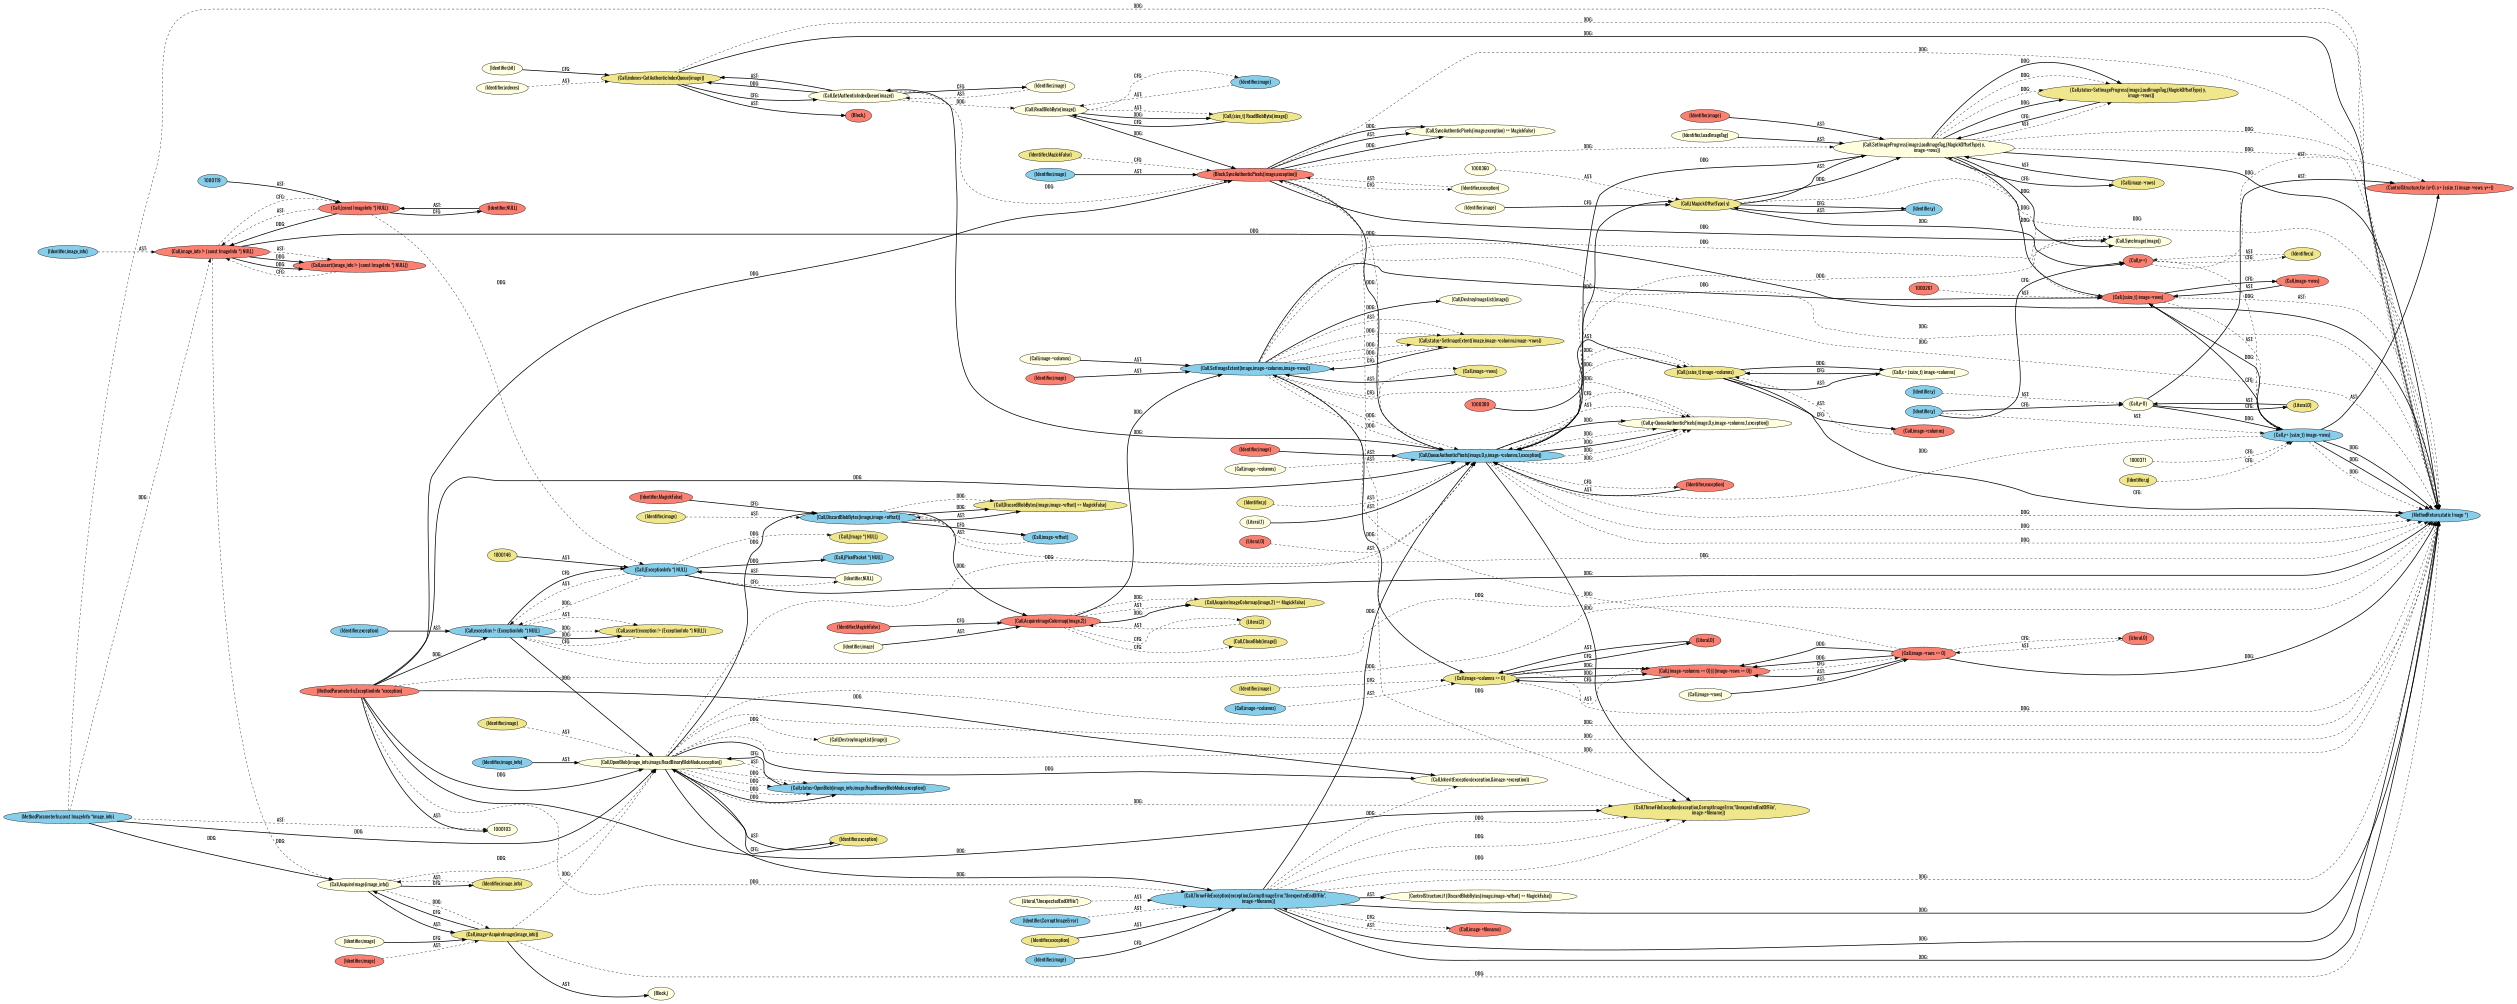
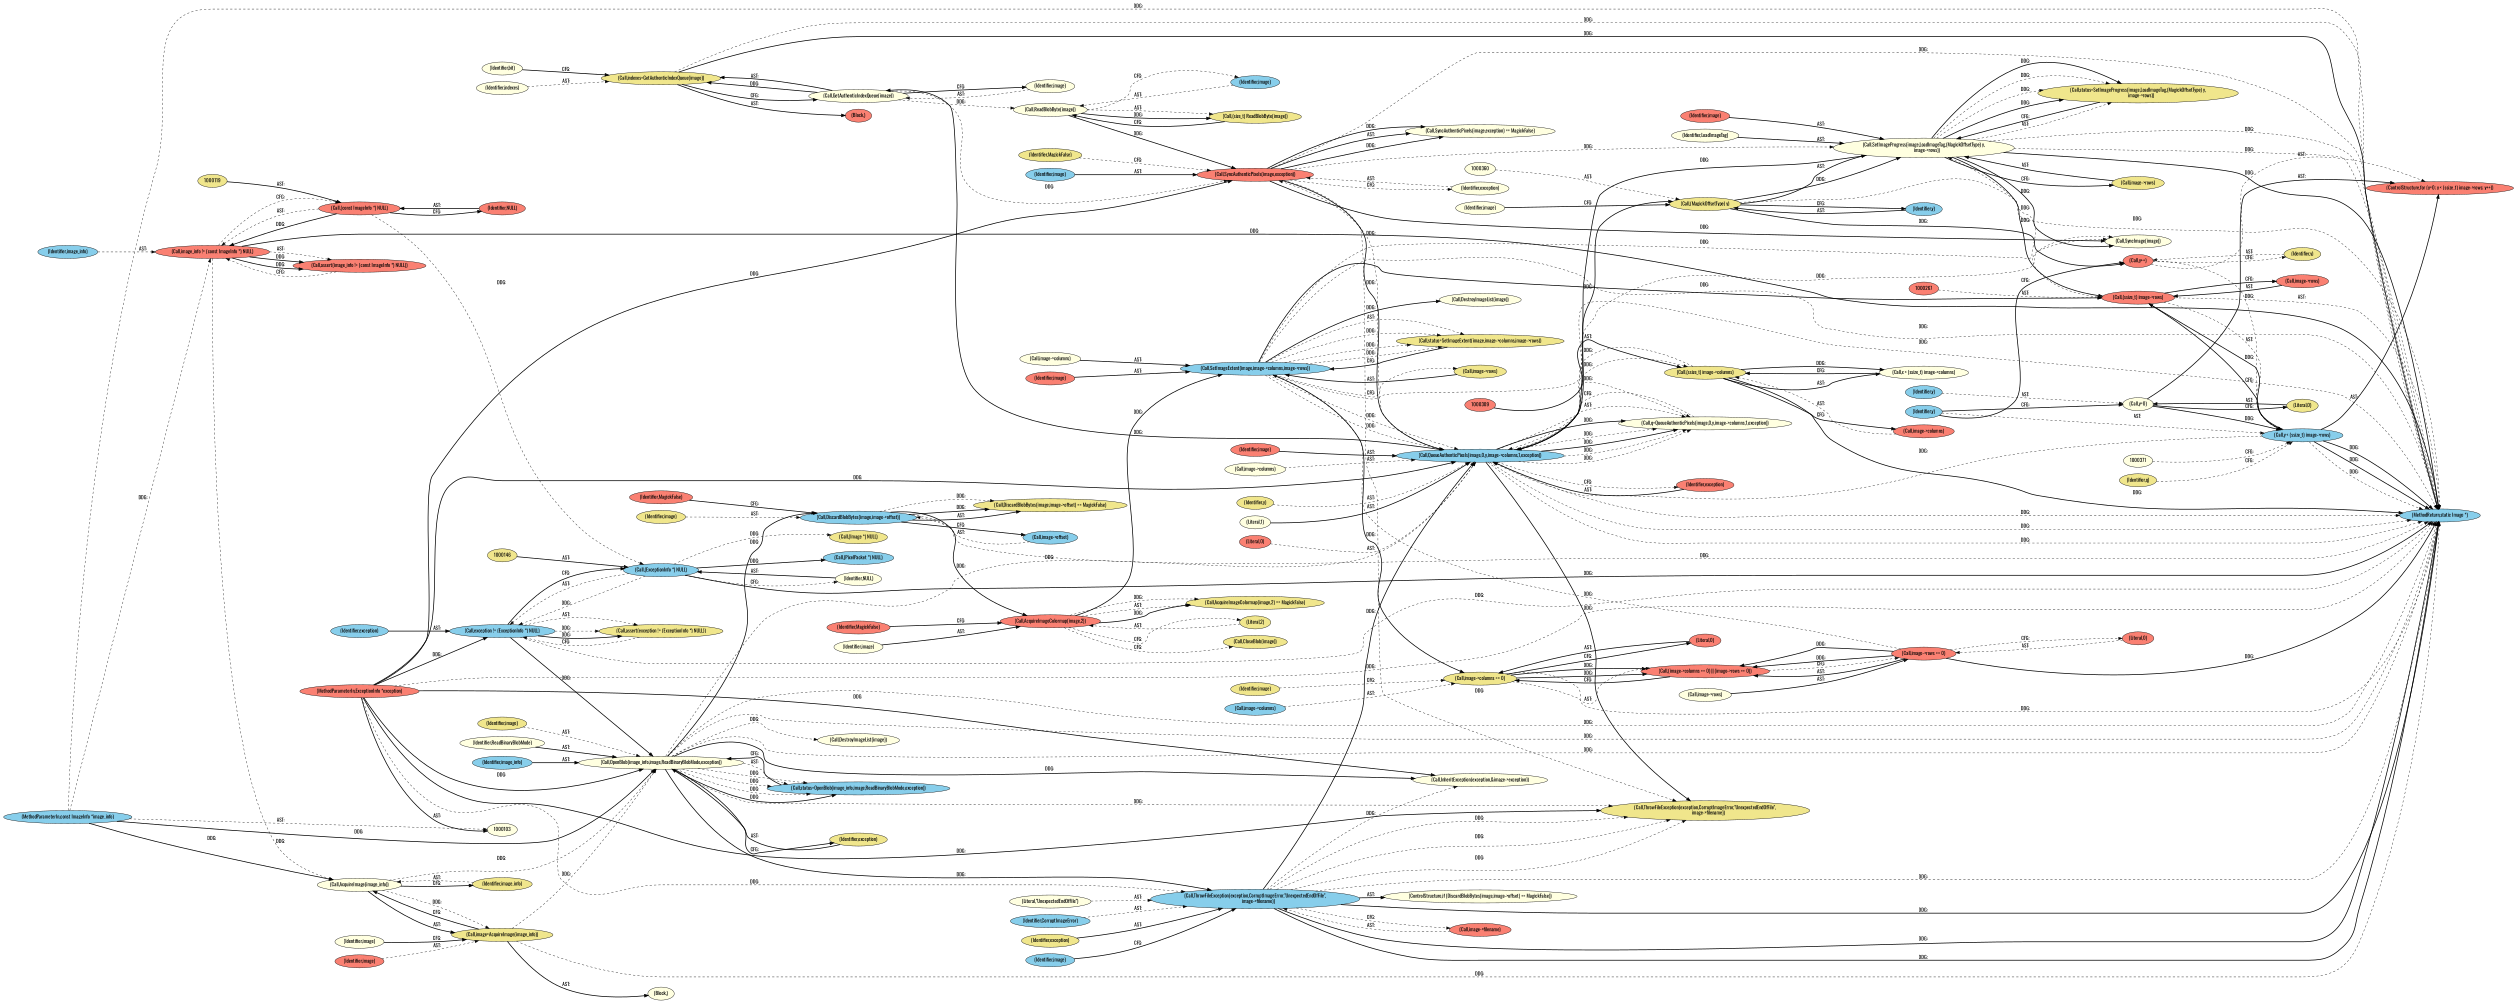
(1255, 175) -> (1255, 175)
(212, 181) -> (212, 181)
(2138, 493) -> (2138, 493)
none -> (502, 743)
